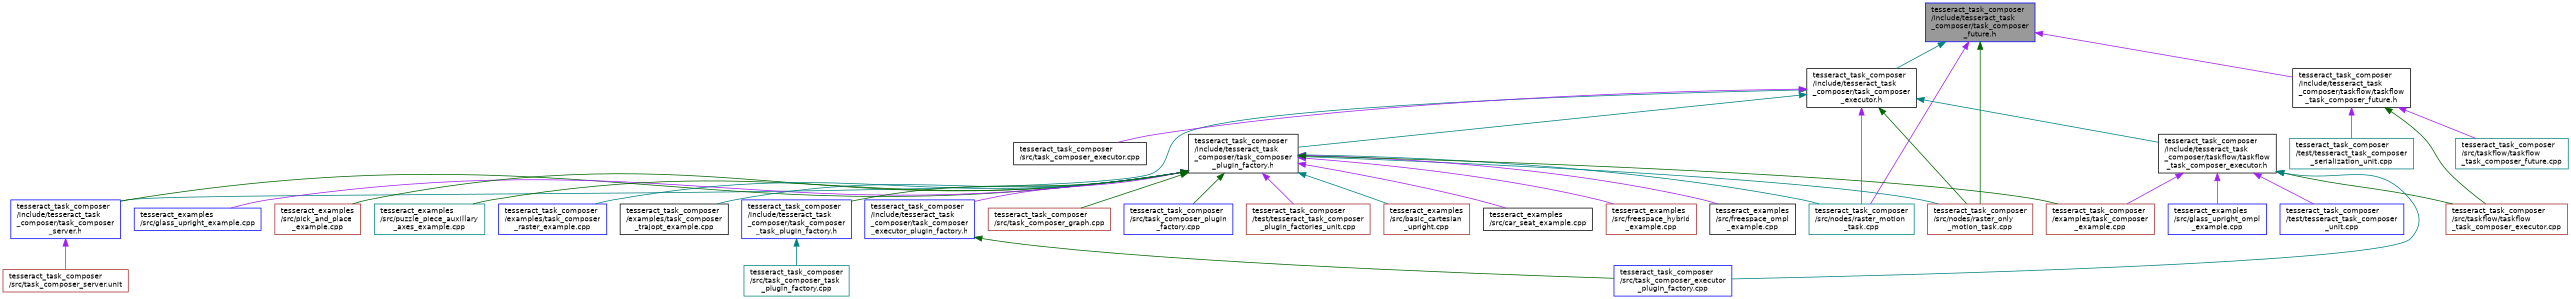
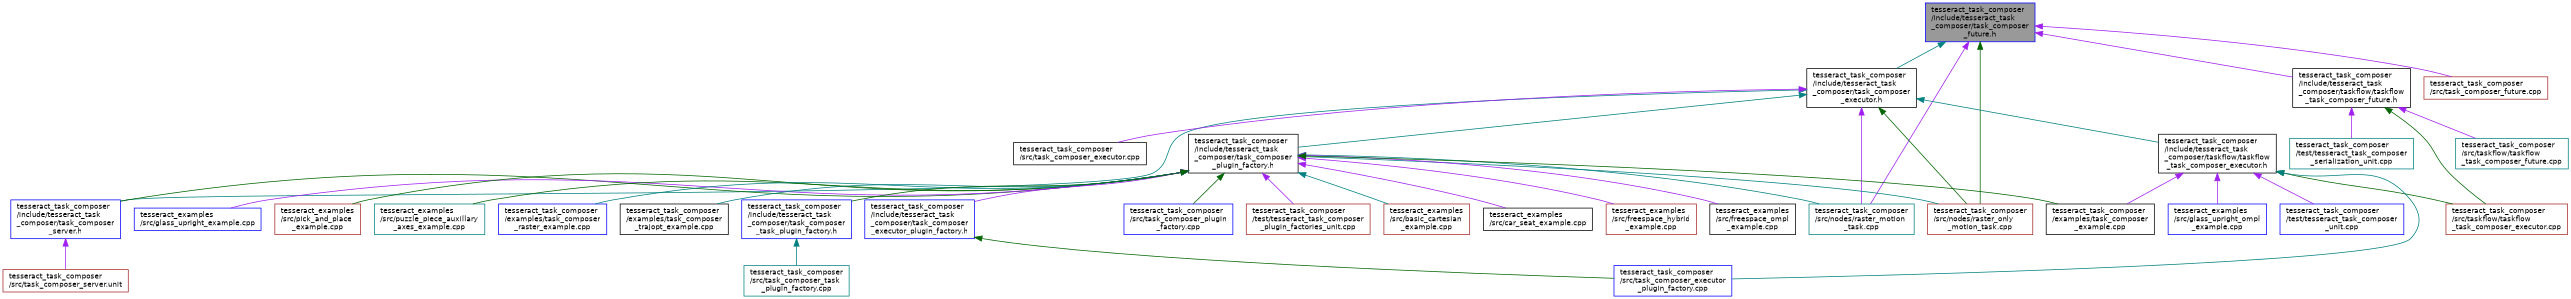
none -> (2486, 88)
(1049, 219) -> none
(1427, 219) -> (1427, 219)
(2100, 219) -> (2100, 219)
